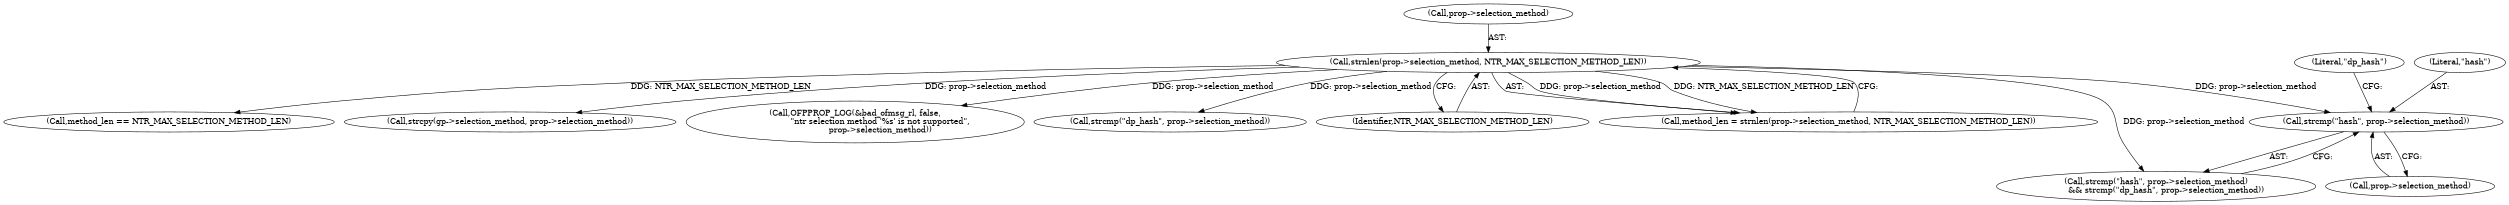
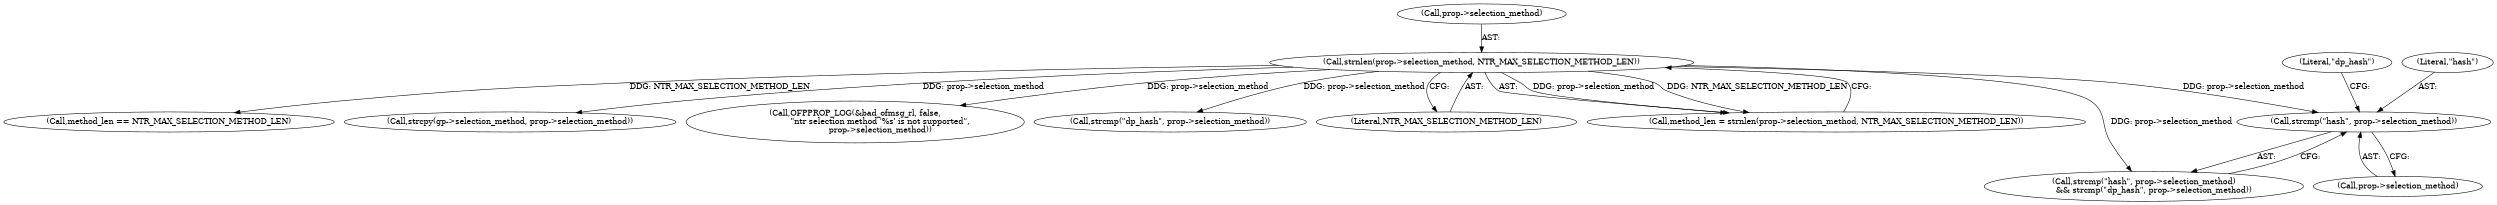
(1453, 122) -> (1446, 122)
